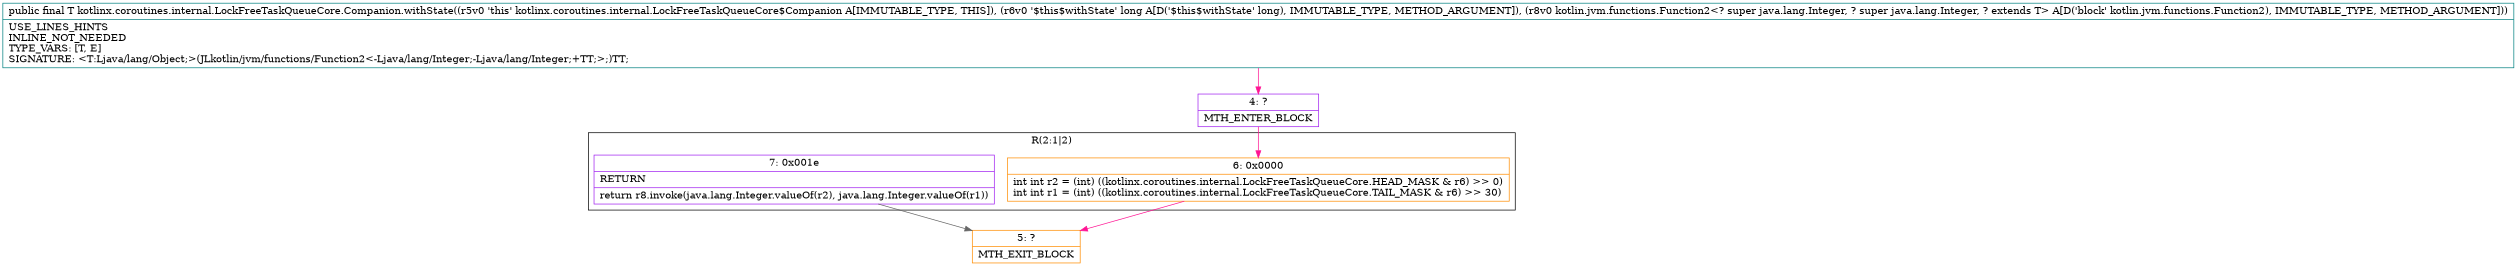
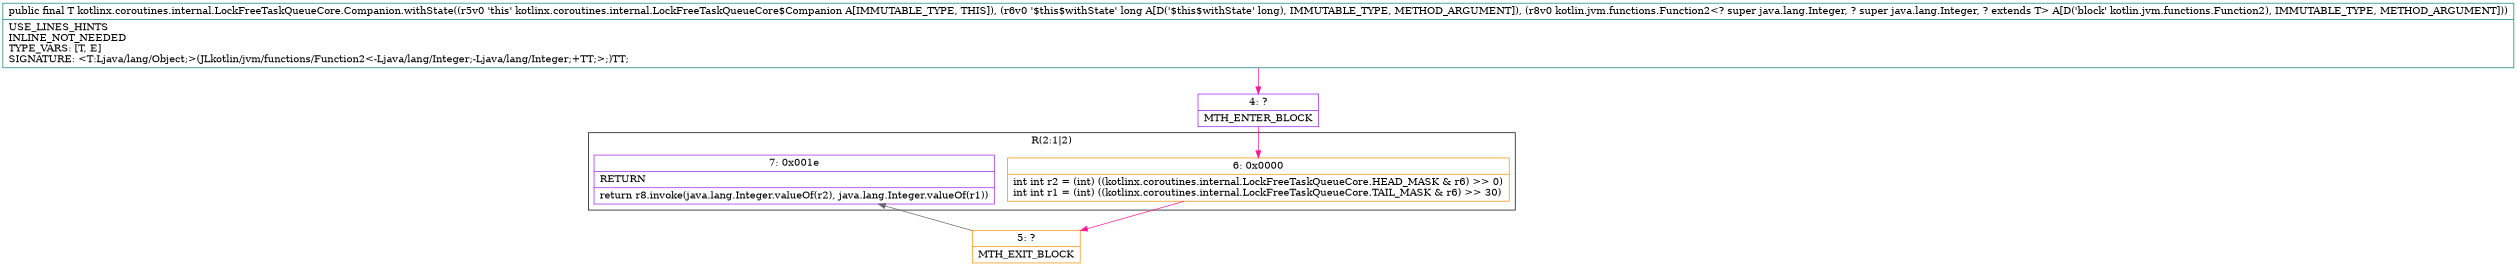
(922, 216) -> (929, 218)
